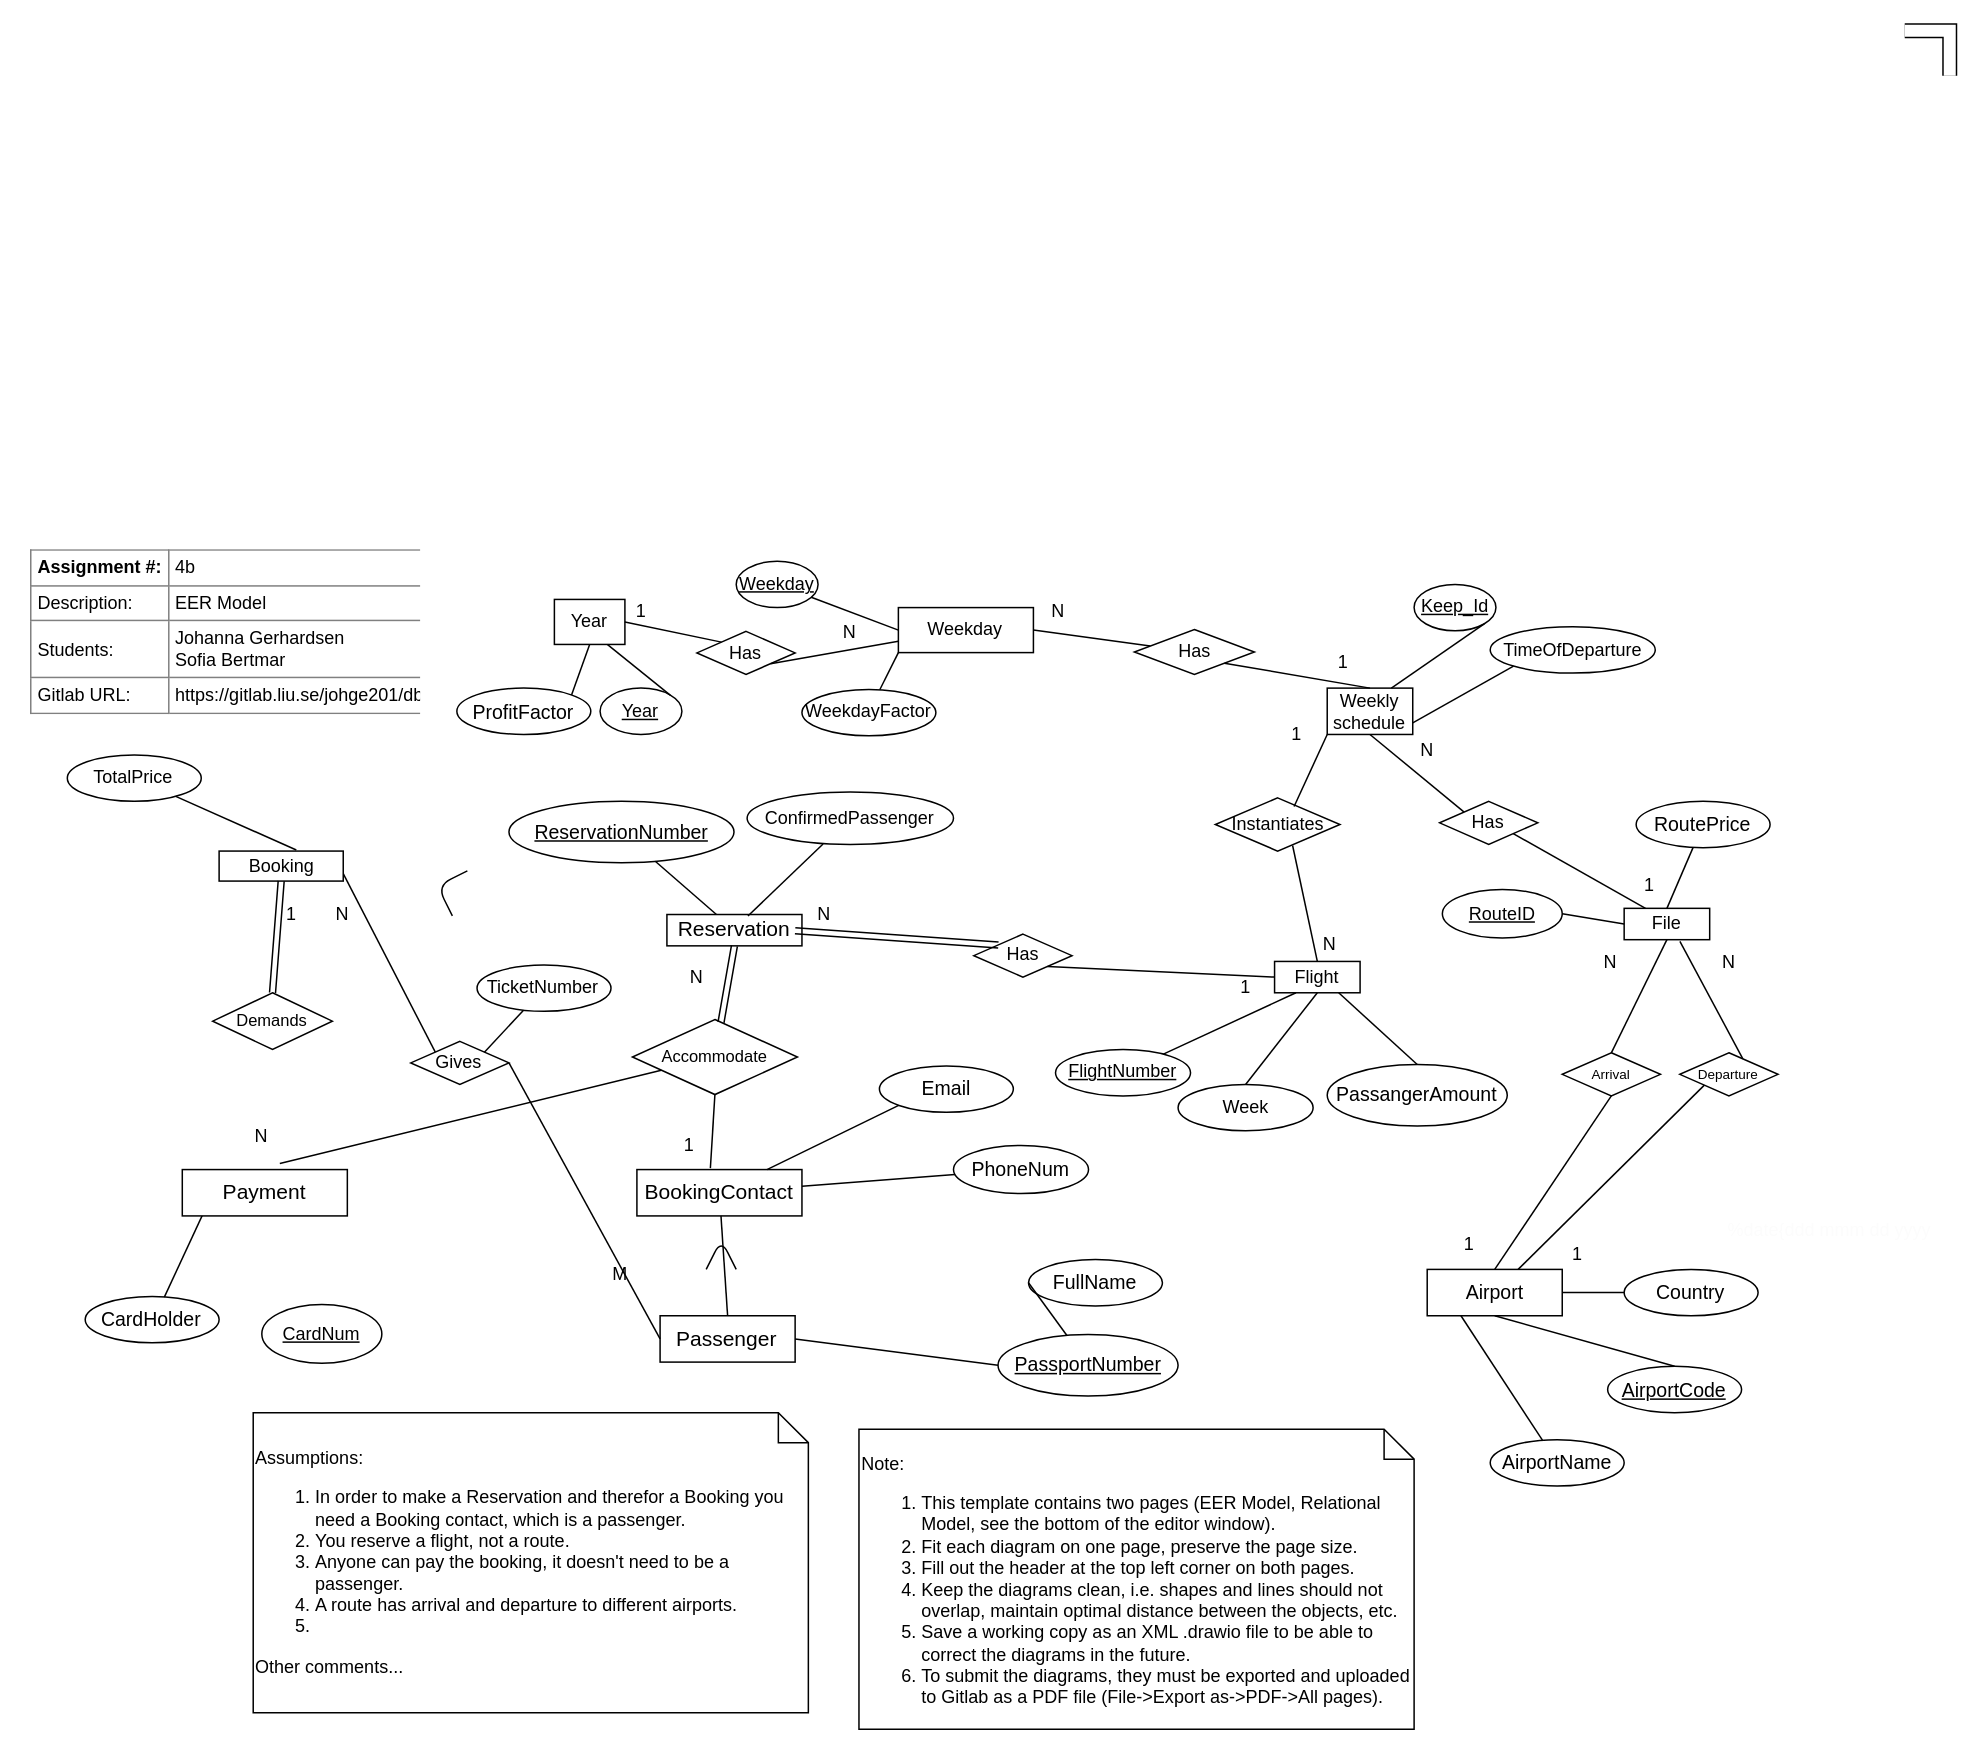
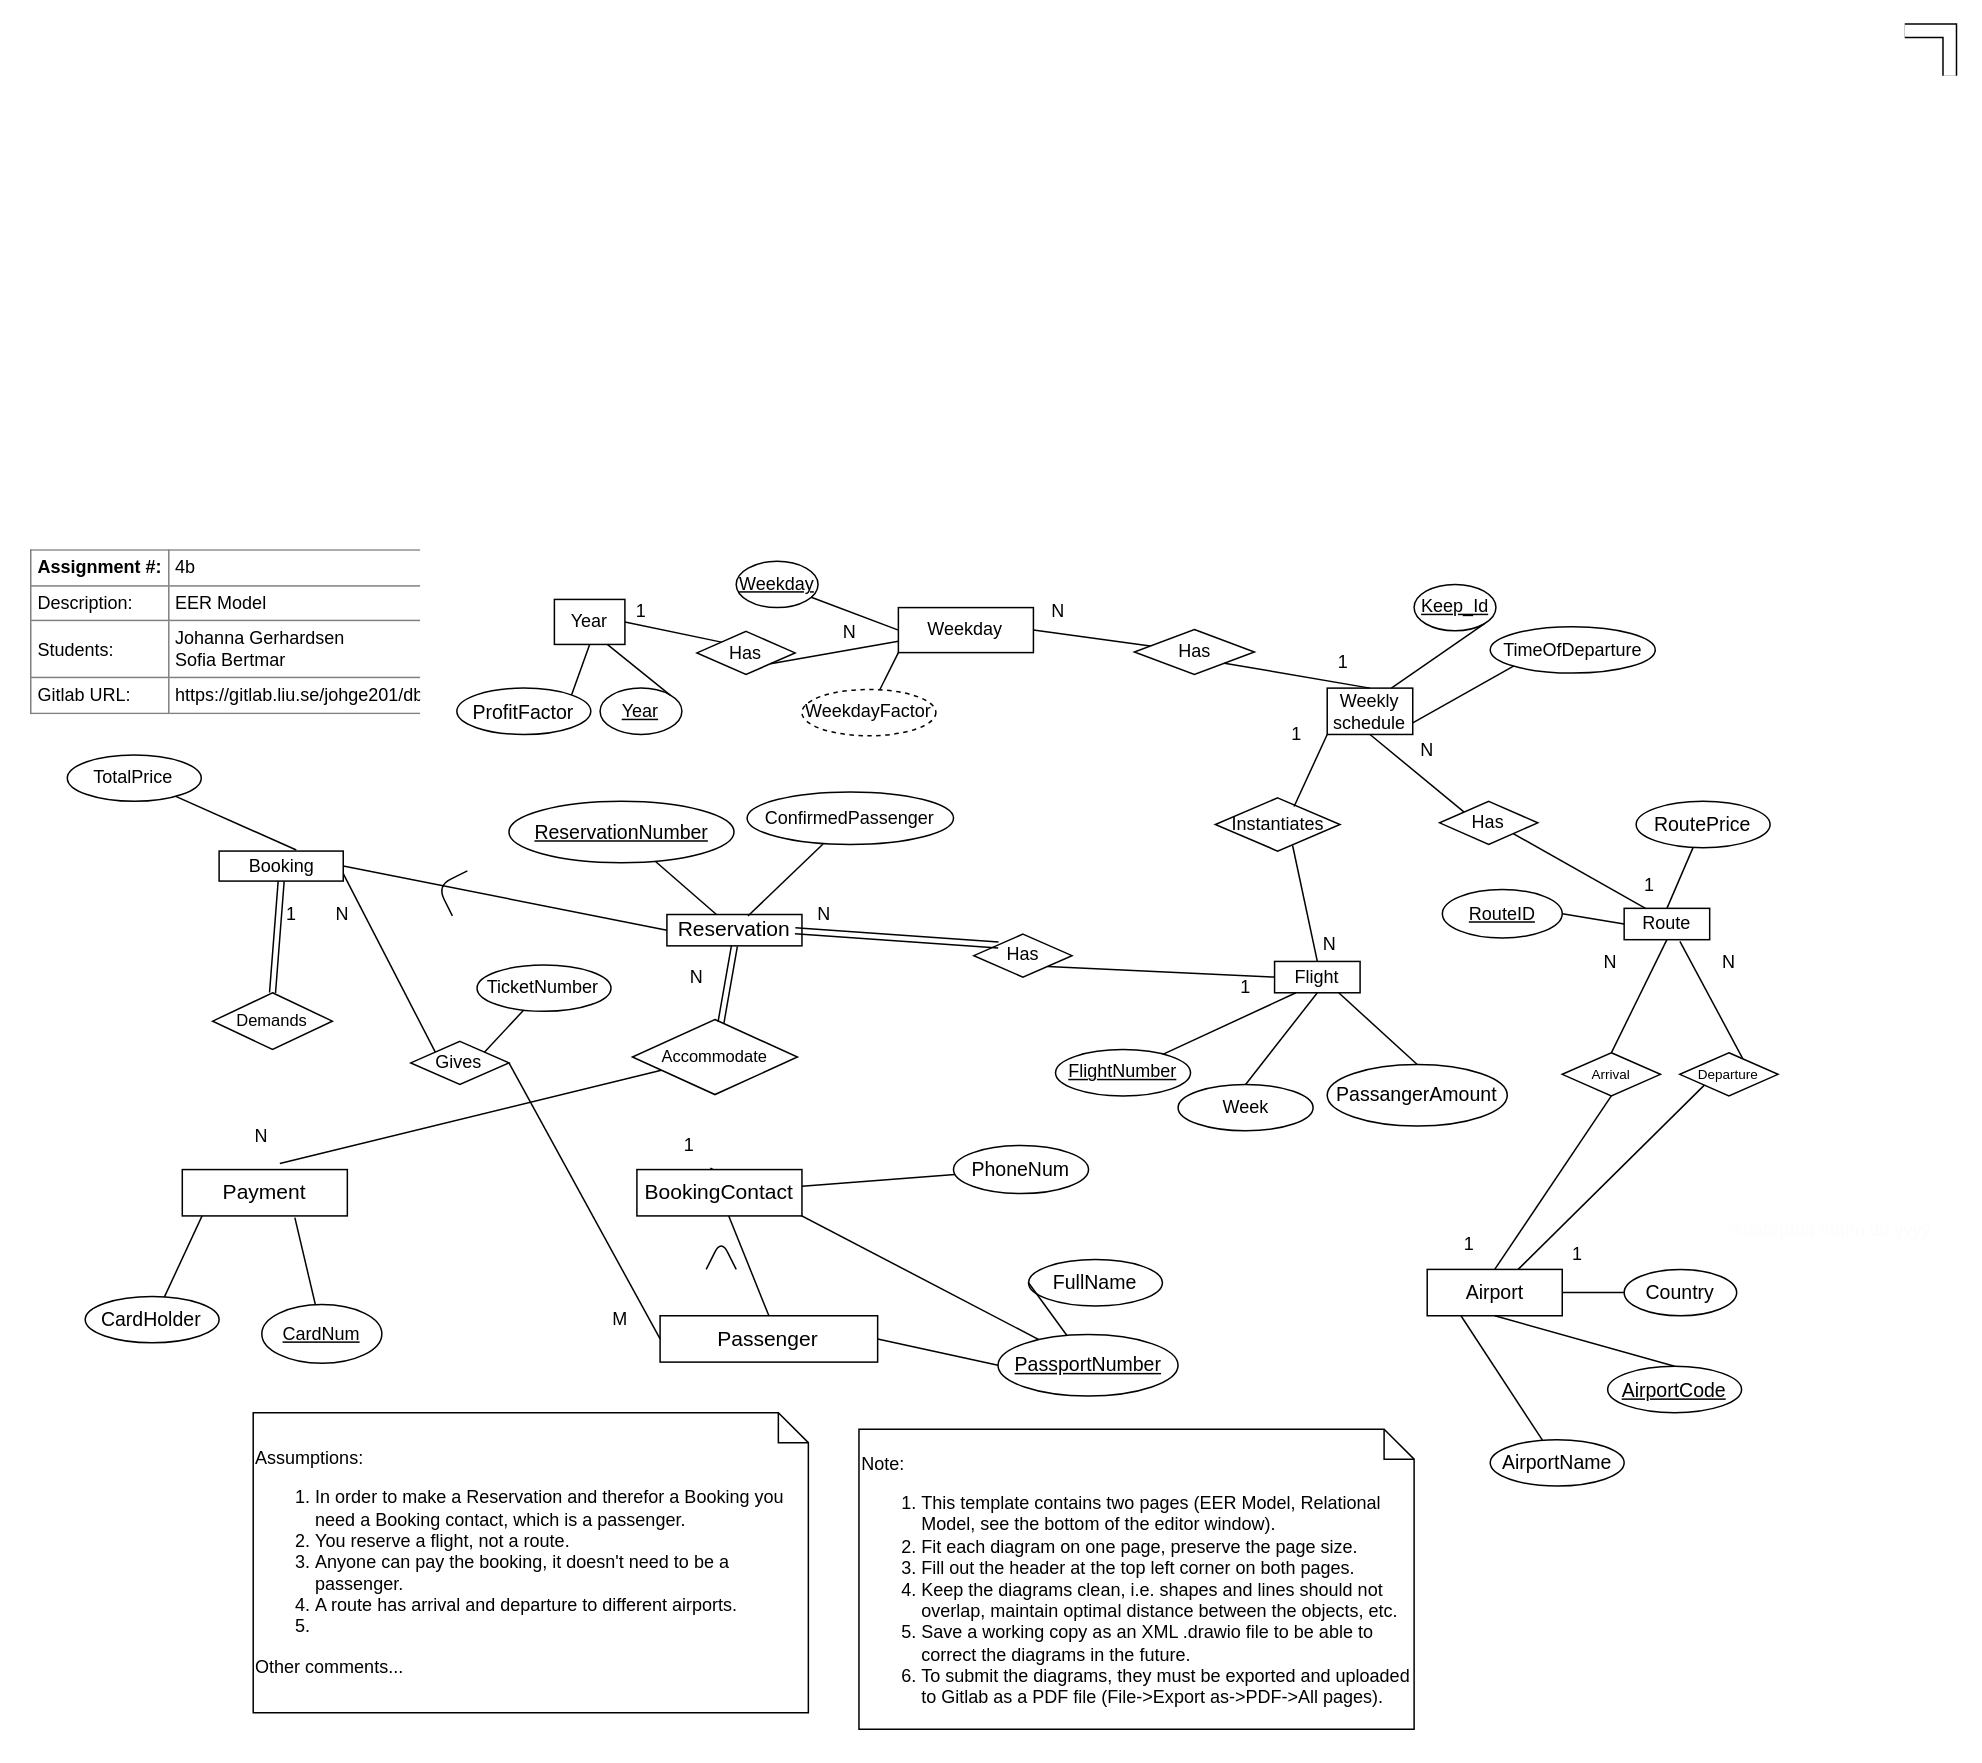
(869, 712) -> (869, 712)
none -> (504, 898)
(1667, 923) -> (1667, 923)
(946, 1089) -> none
(712, 1132) -> (919, 1277)
(833, 1137) -> none
none -> (305, 1261)
(621, 1274) -> (621, 1319)
(1691, 1292) -> (1680, 1292)
(727, 1339) -> (769, 1339)
